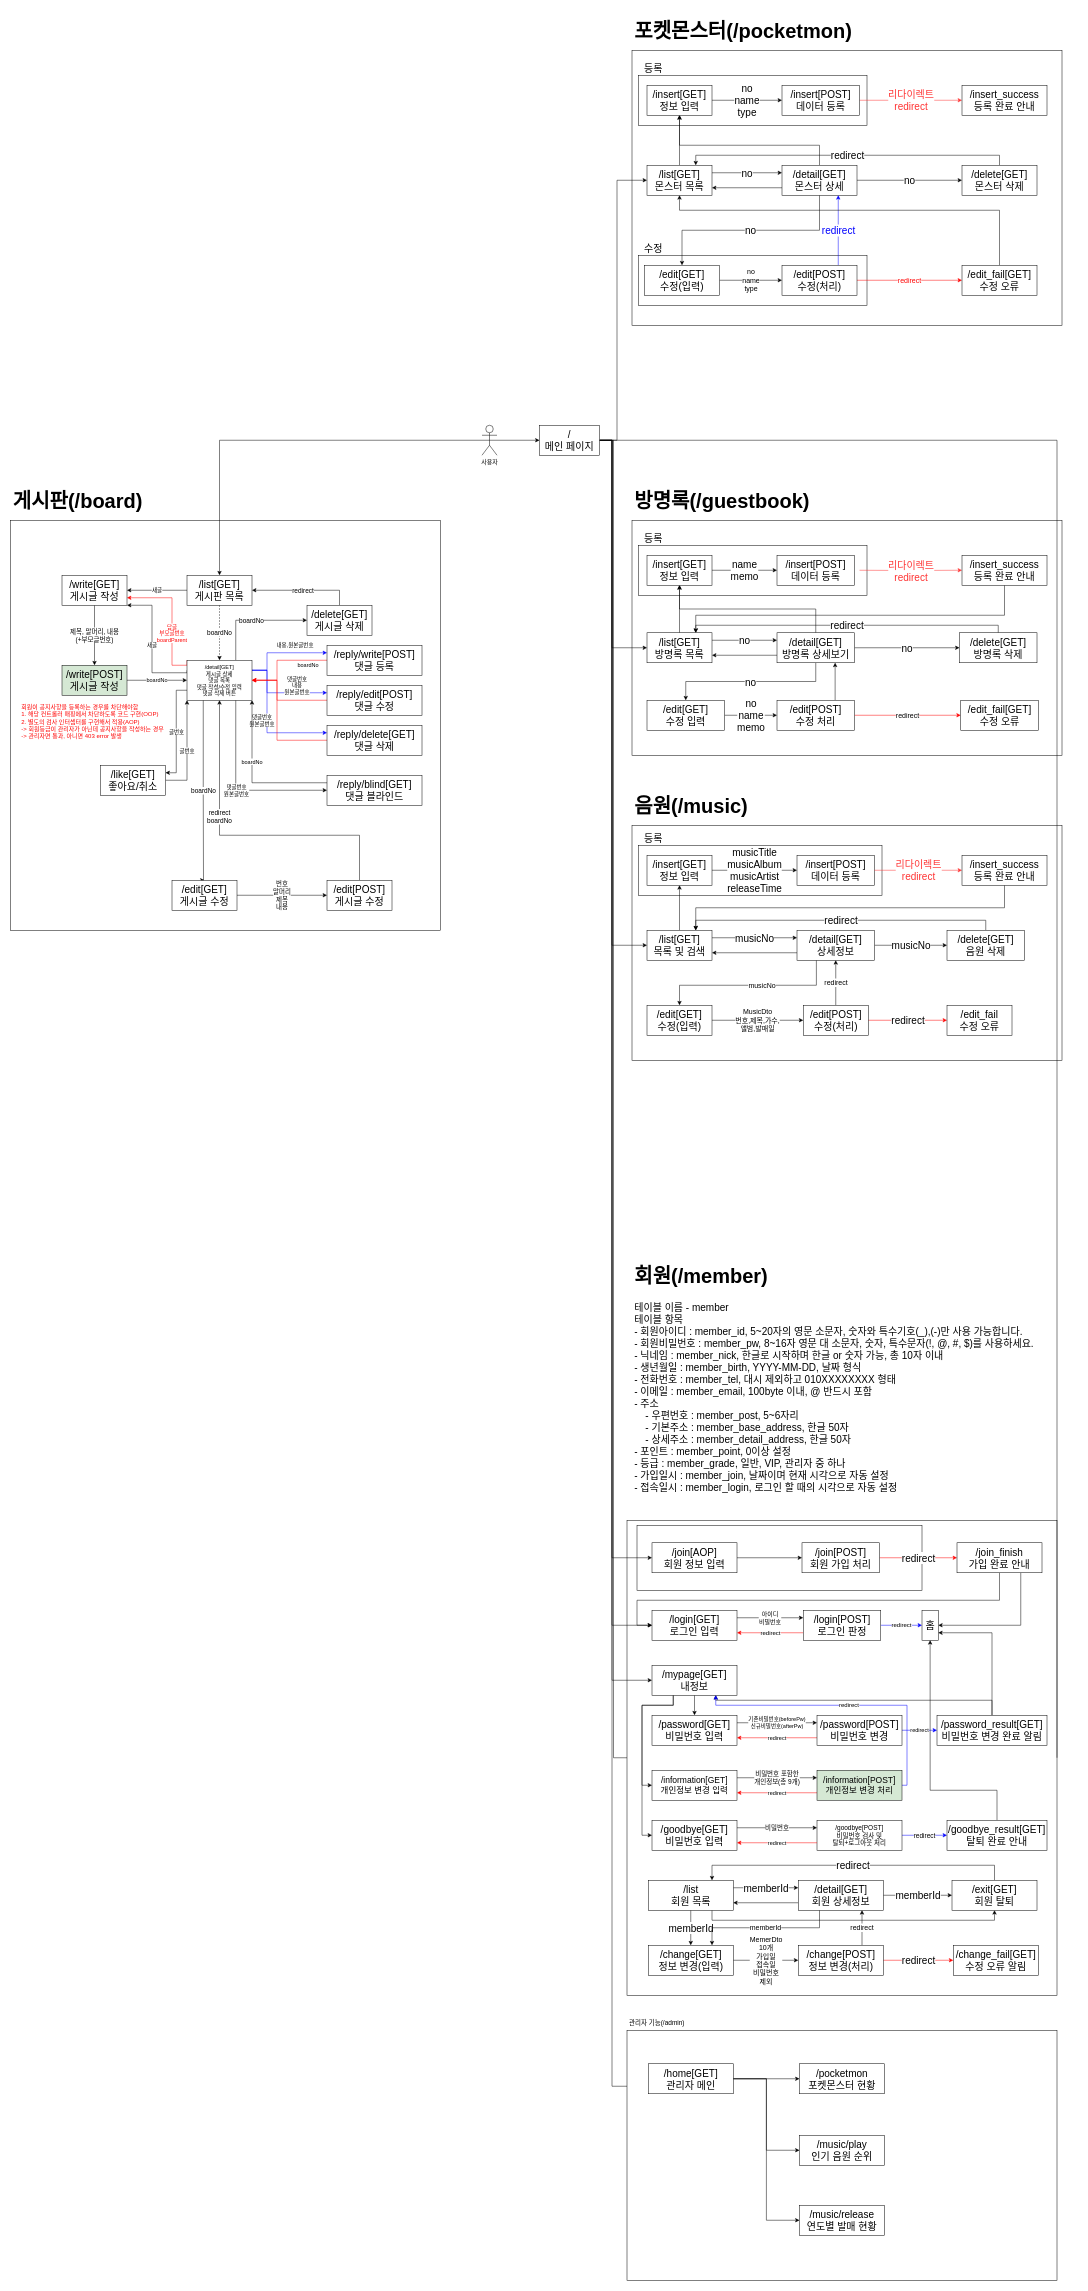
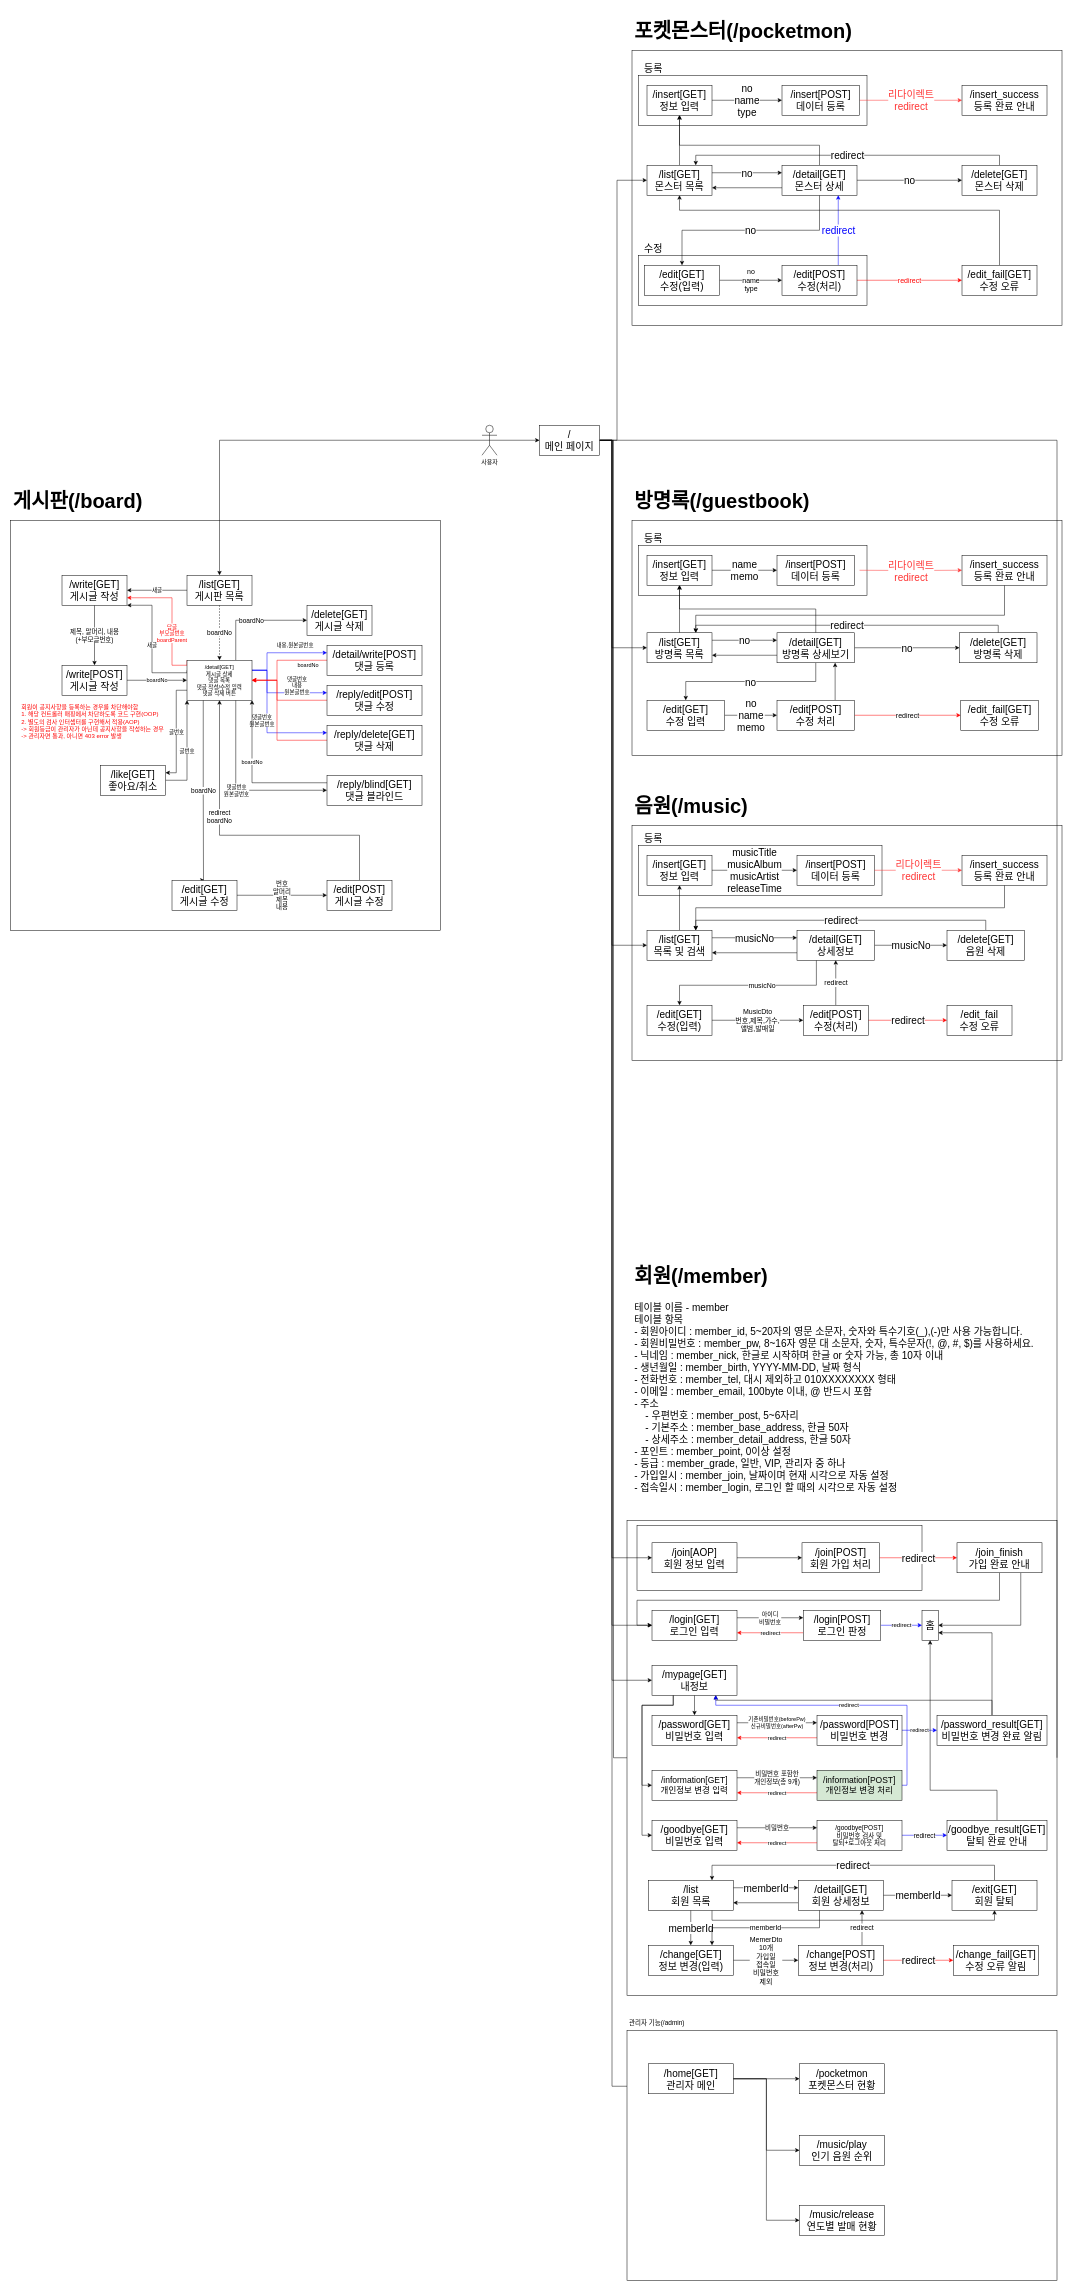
(303, 590) -> none
(374, 660) -> (374, 660)
(94, 680) -> (94, 680)
